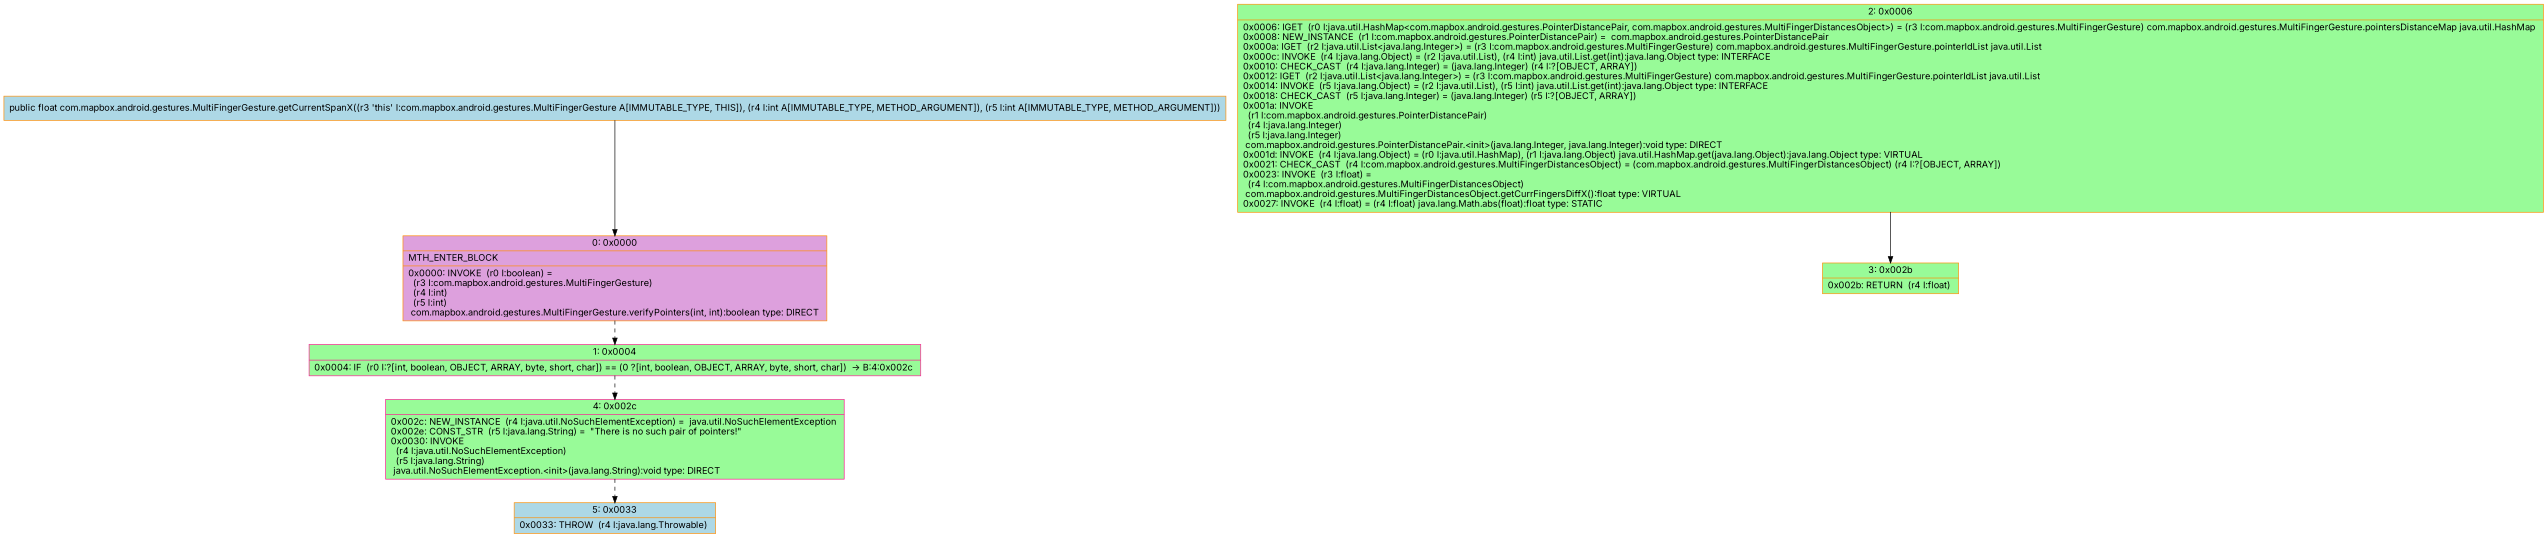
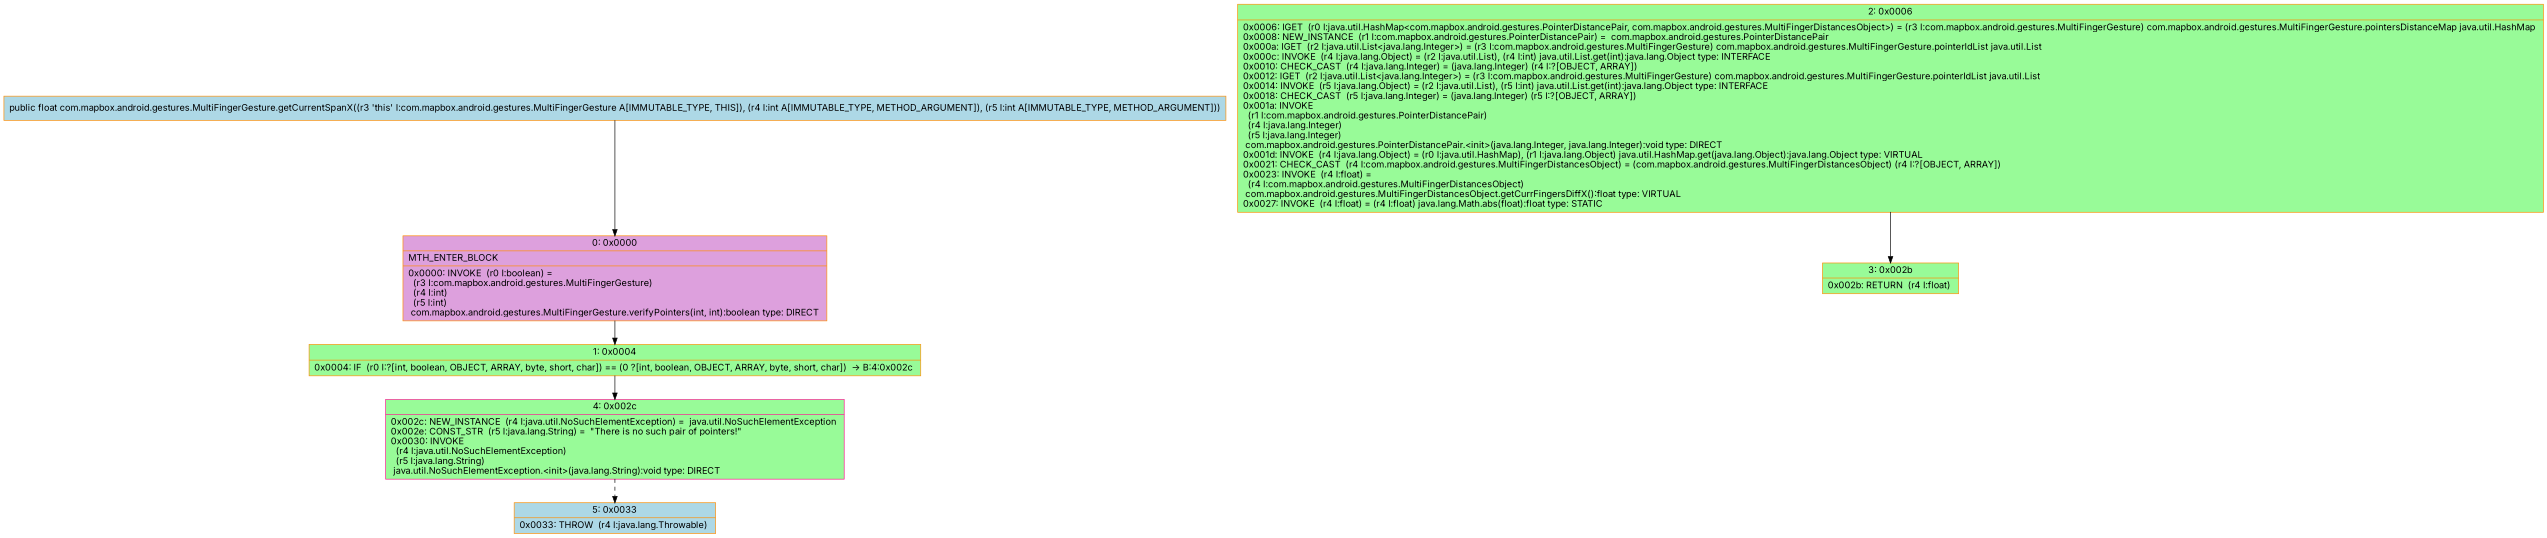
(1309, 175) -> (1309, 175)
(615, 329) -> (615, 329)
(615, 360) -> (615, 360)
(615, 384) -> (615, 384)
